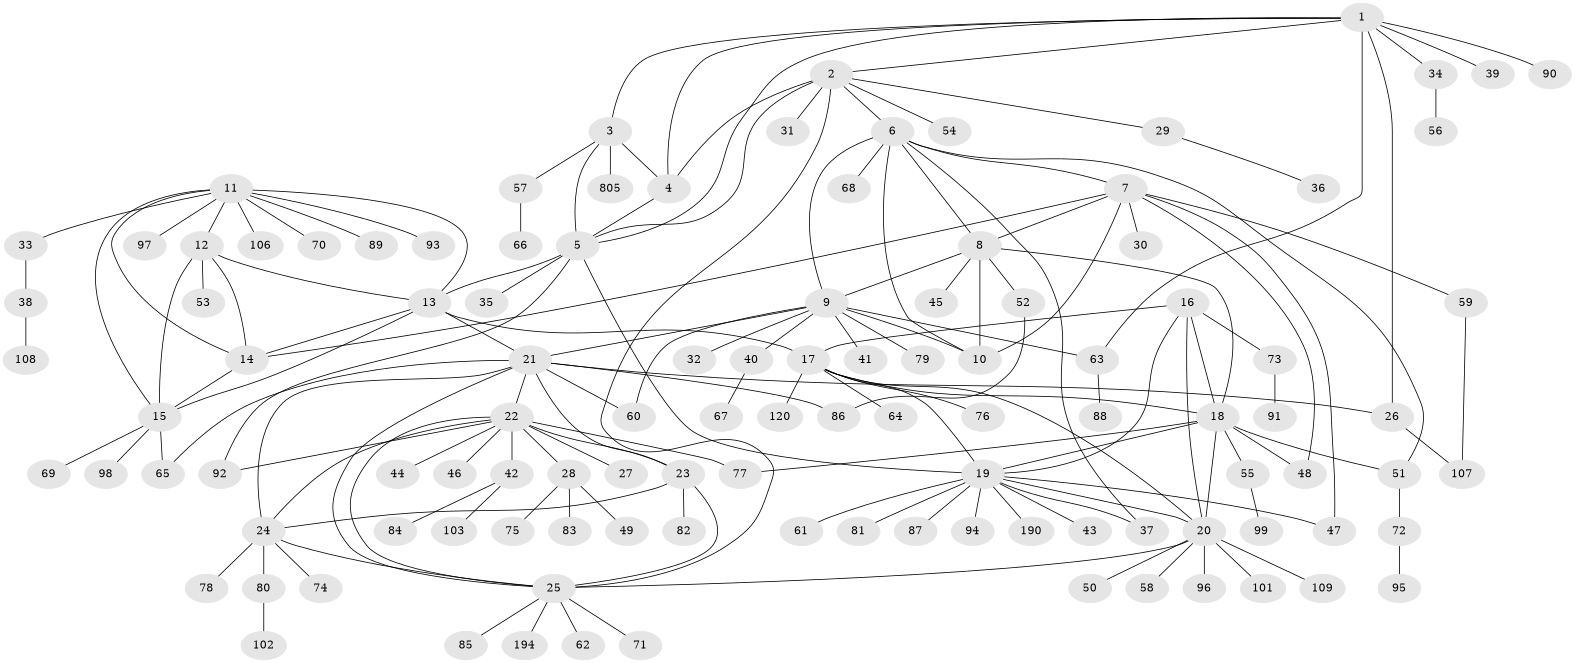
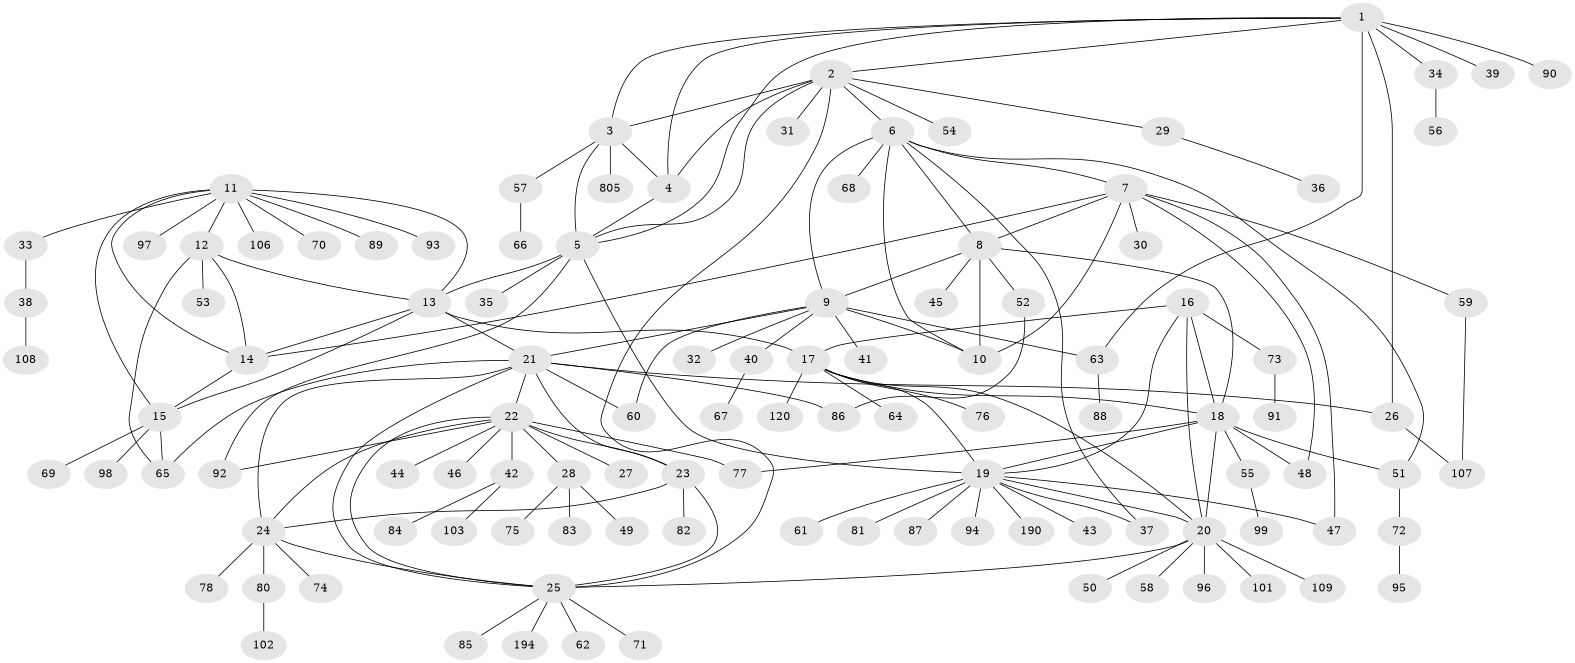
none -> (721, 103)
(165, 328) -> (138, 356)
(923, 360) -> none
